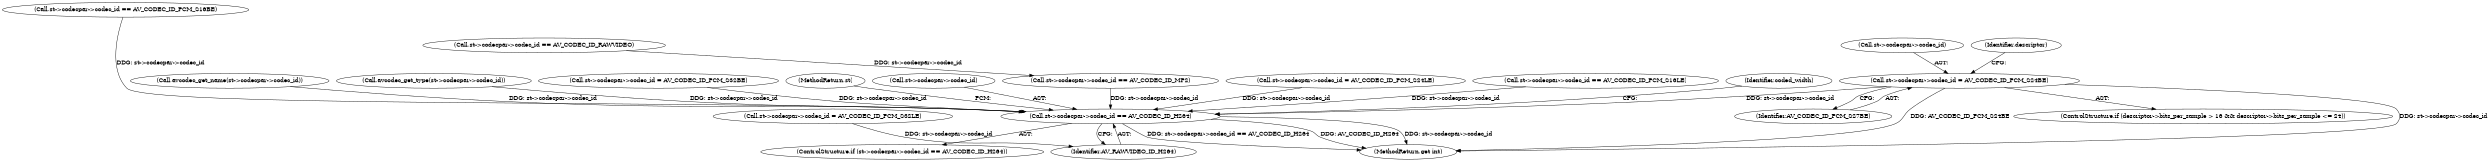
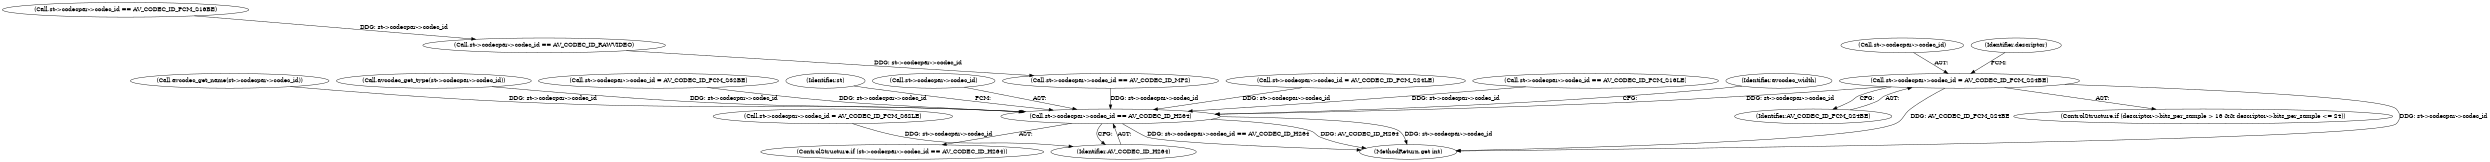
(2000, 63) -> (2000, 63)
(825, 81) -> (825, 81)
(1779, 81) -> (1779, 81)
(464, 103) -> (333, 27)
(1813, 116) -> (1813, 116)
(1124, 152) -> (1124, 152)
